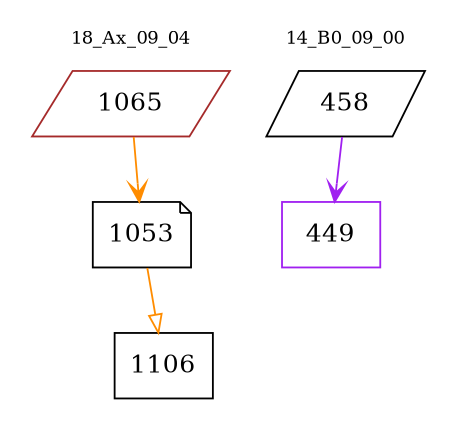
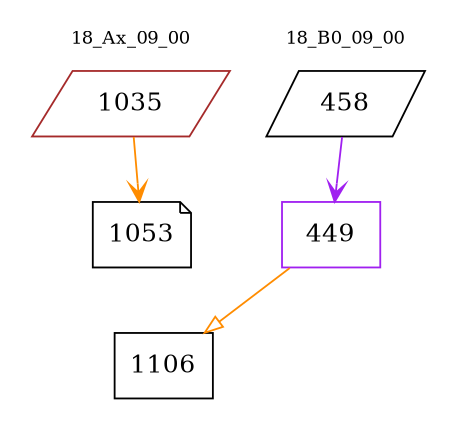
(131, 39) -> (131, 39)
(346, 39) -> (346, 39)
(131, 104) -> (131, 104)
(151, 291) -> (254, 295)
